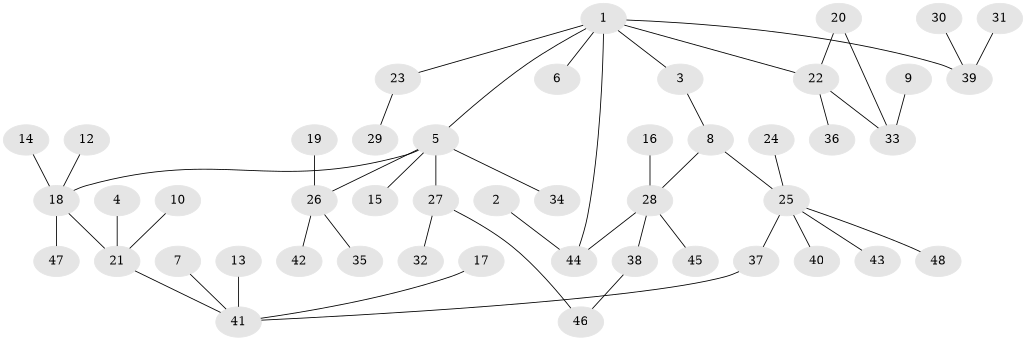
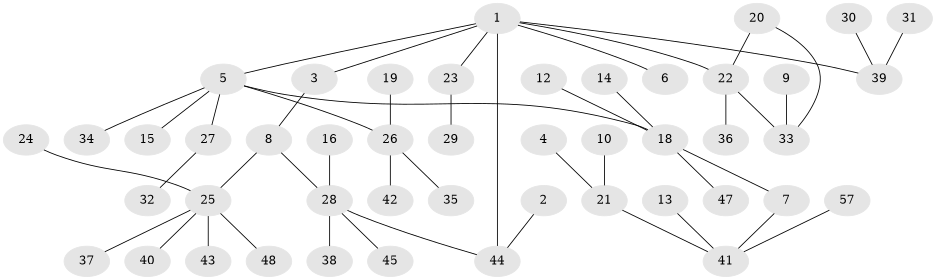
(87, 231) -> (726, 170)
(481, 261) -> (847, 201)
(501, 305) -> none
(581, 322) -> none
